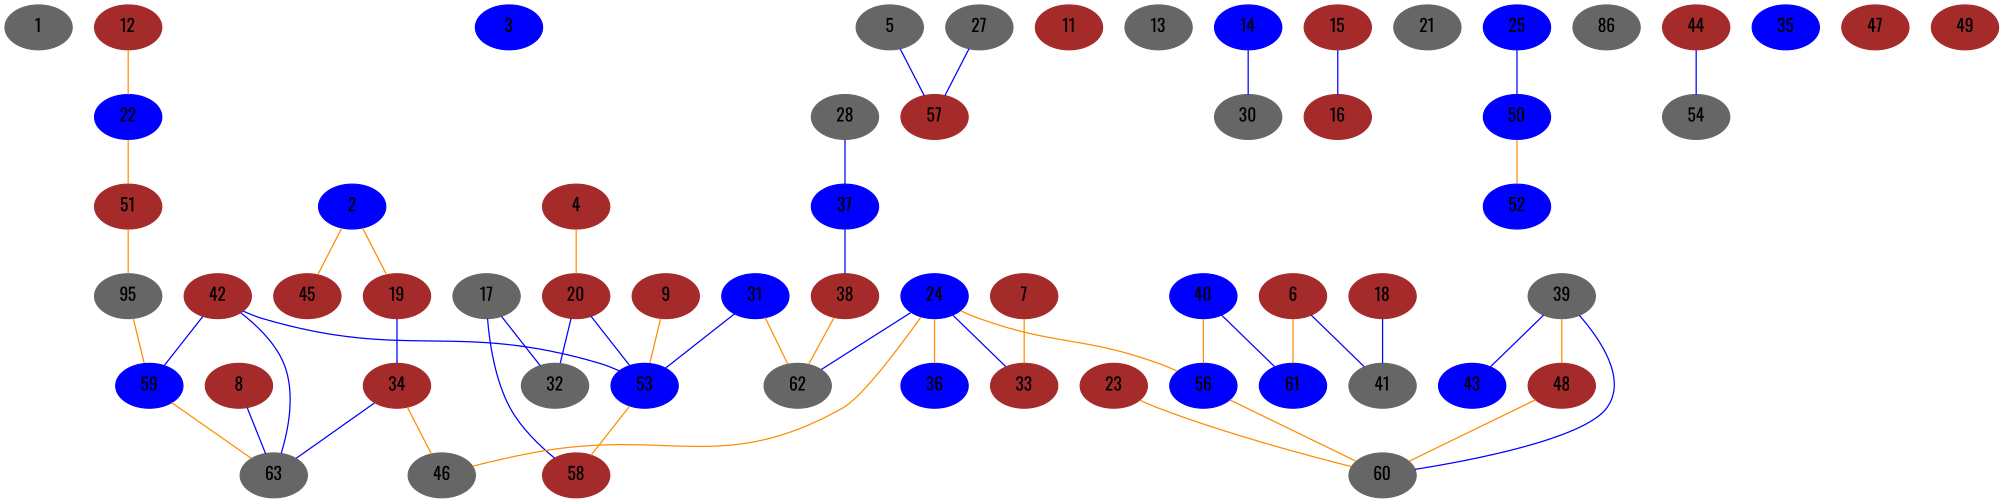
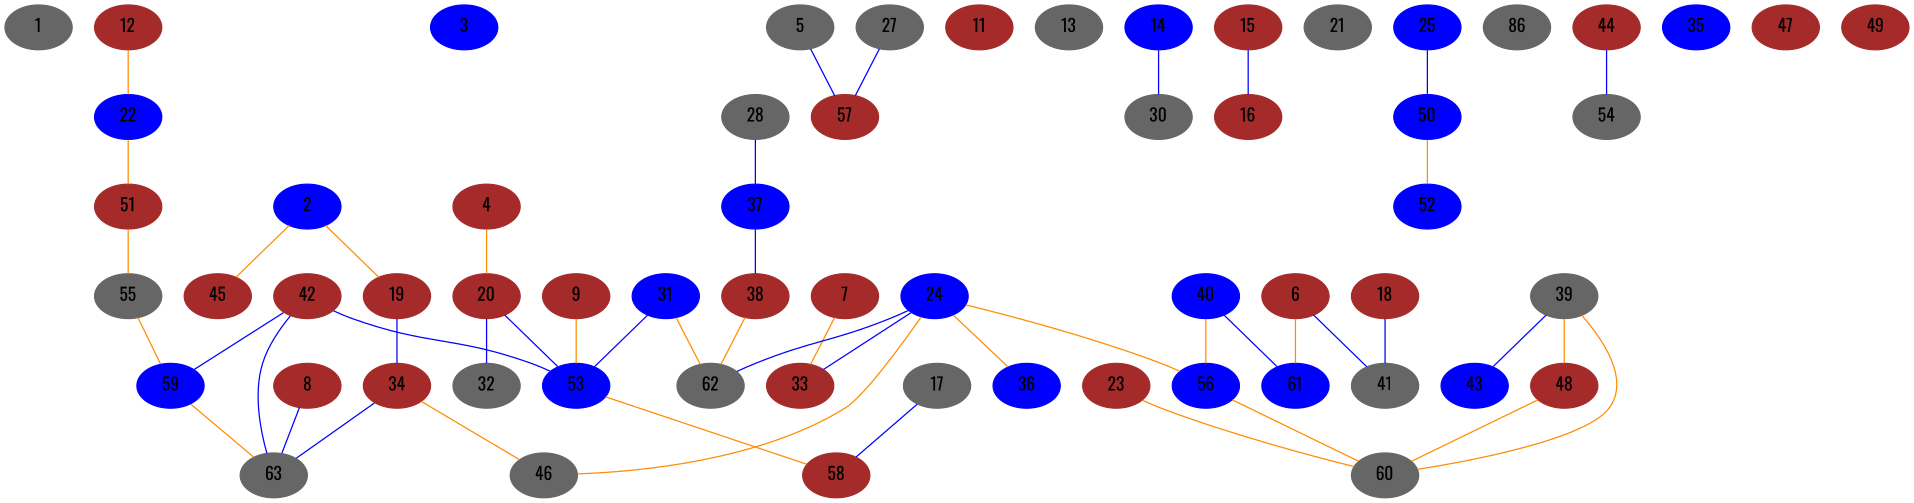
(128, 296) -> (128, 296)
(519, 339) -> none
(1564, 433) -> (1567, 433)
